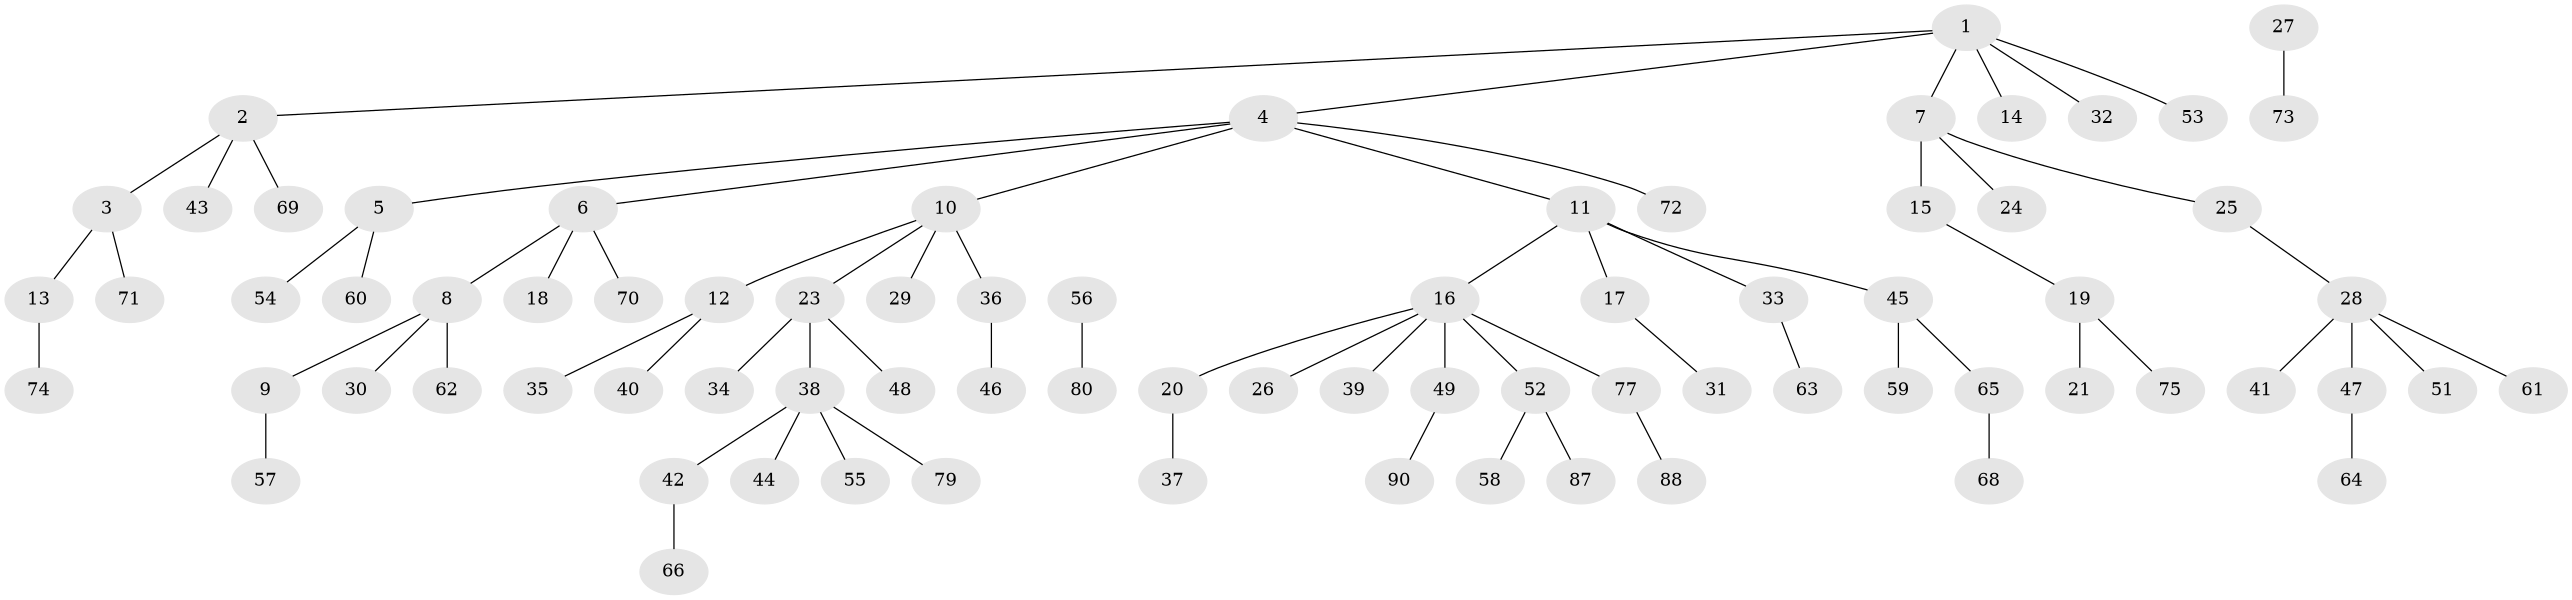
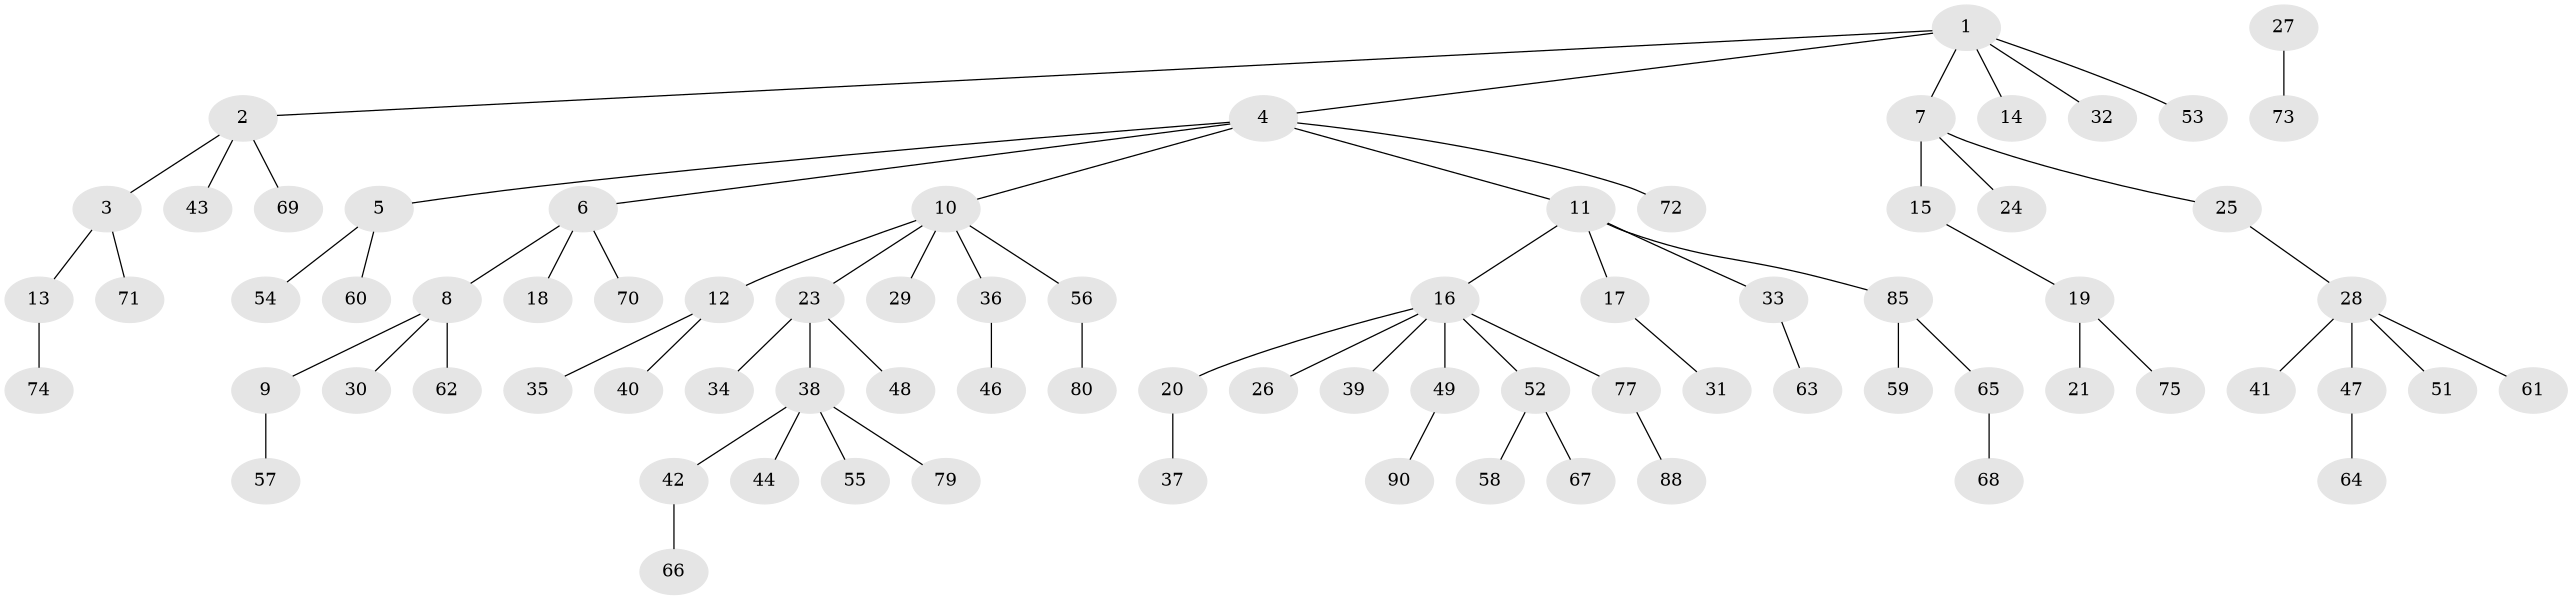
none -> (1014, 255)
(1898, 300) -> (1898, 300)
(1581, 481) -> (1581, 481)
